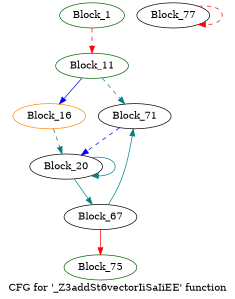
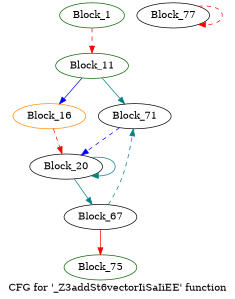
(111, 88) -> (111, 88)
(57, 138) -> (57, 138)
(124, 172) -> (124, 172)
